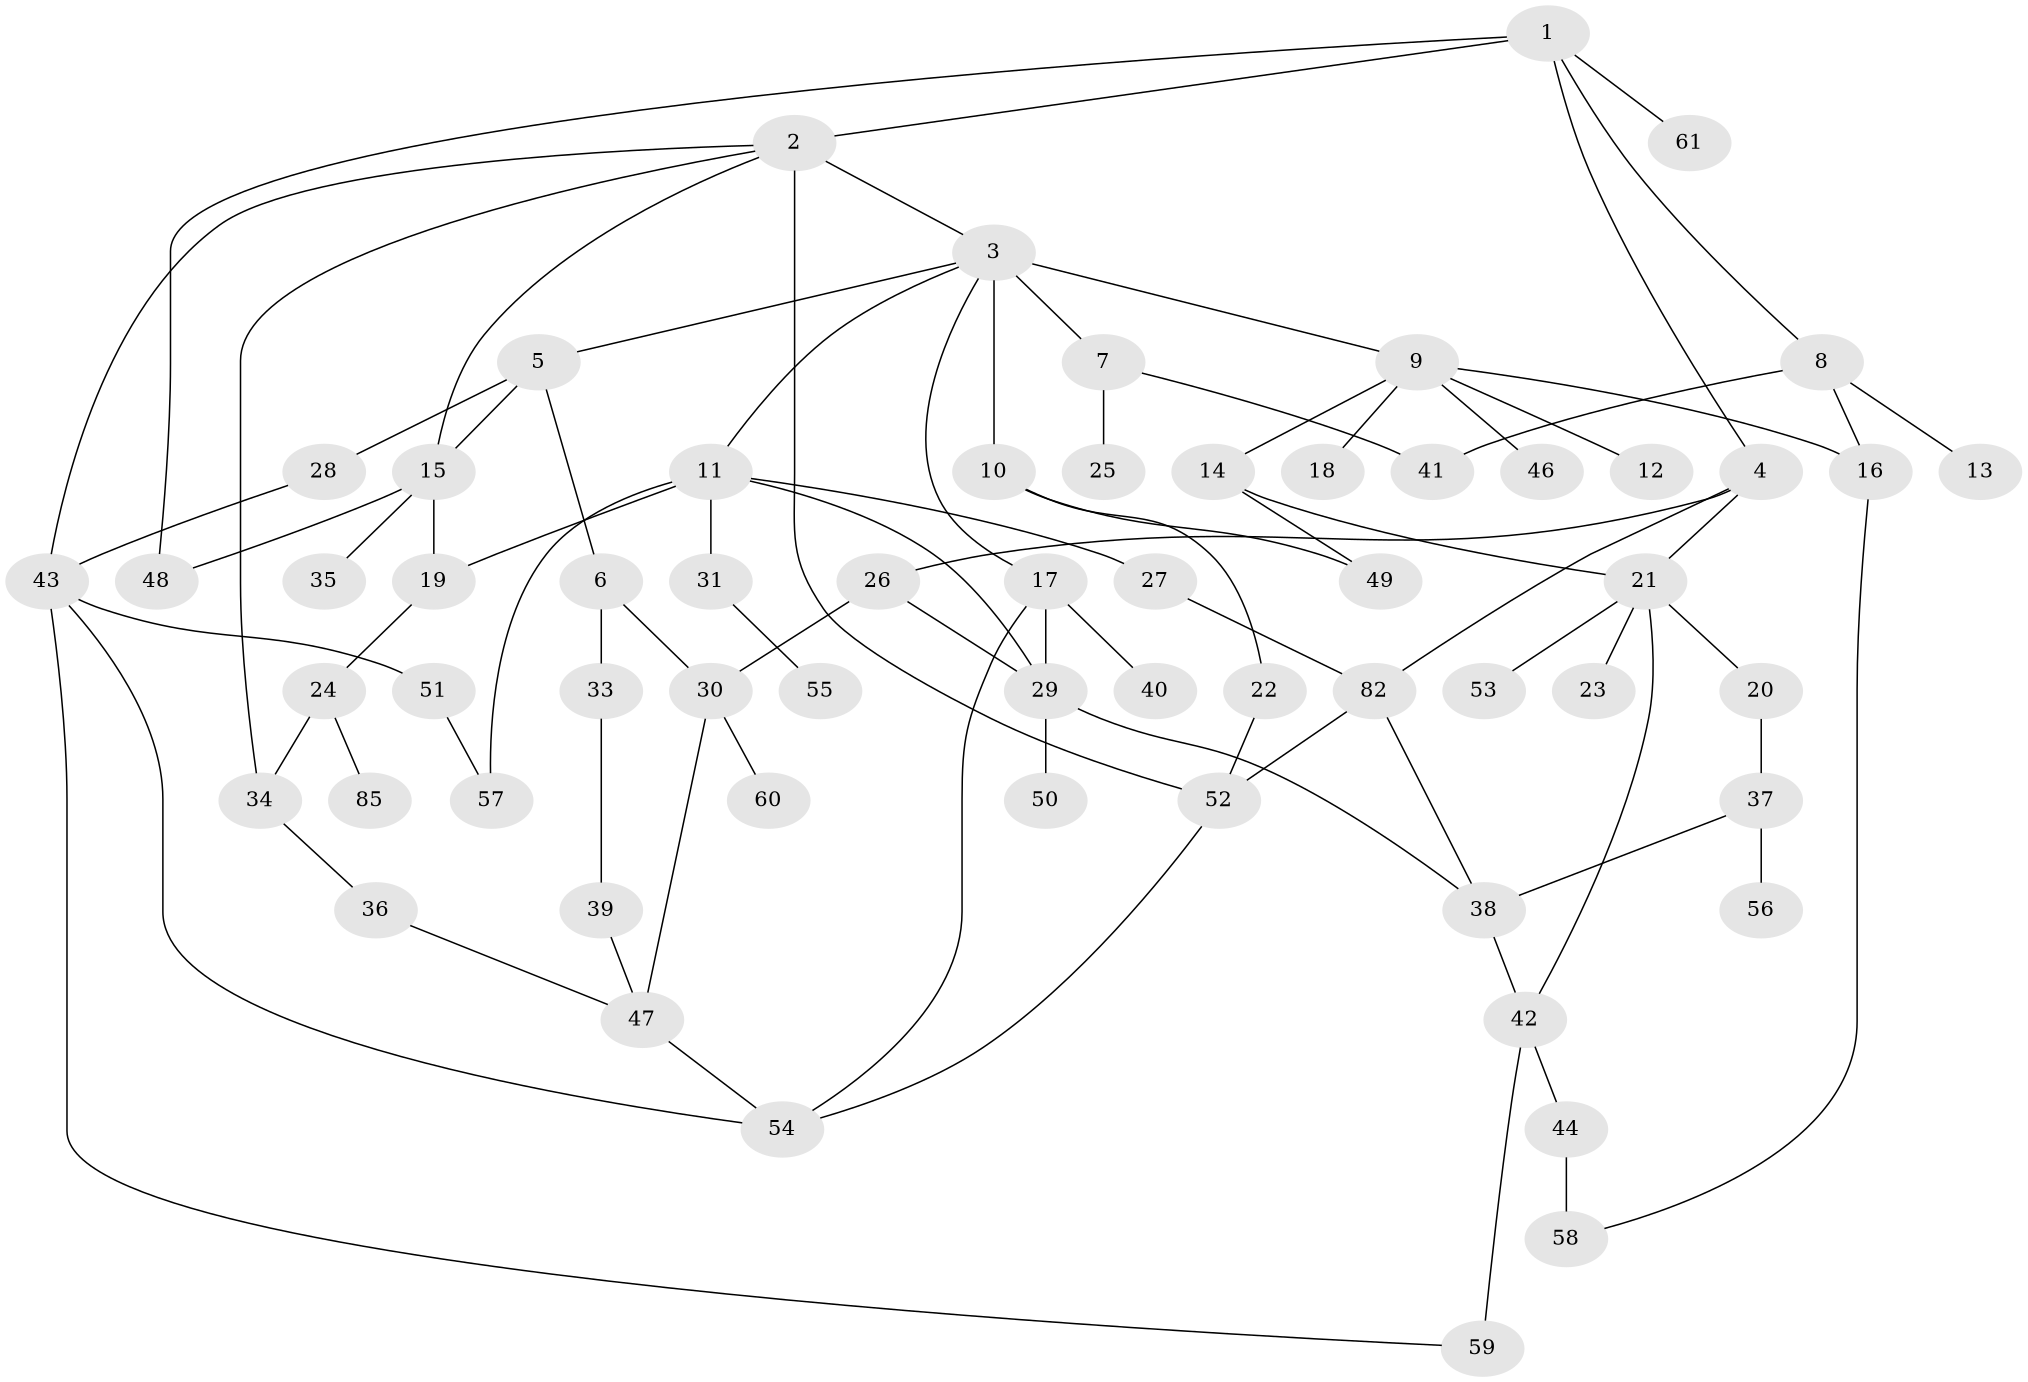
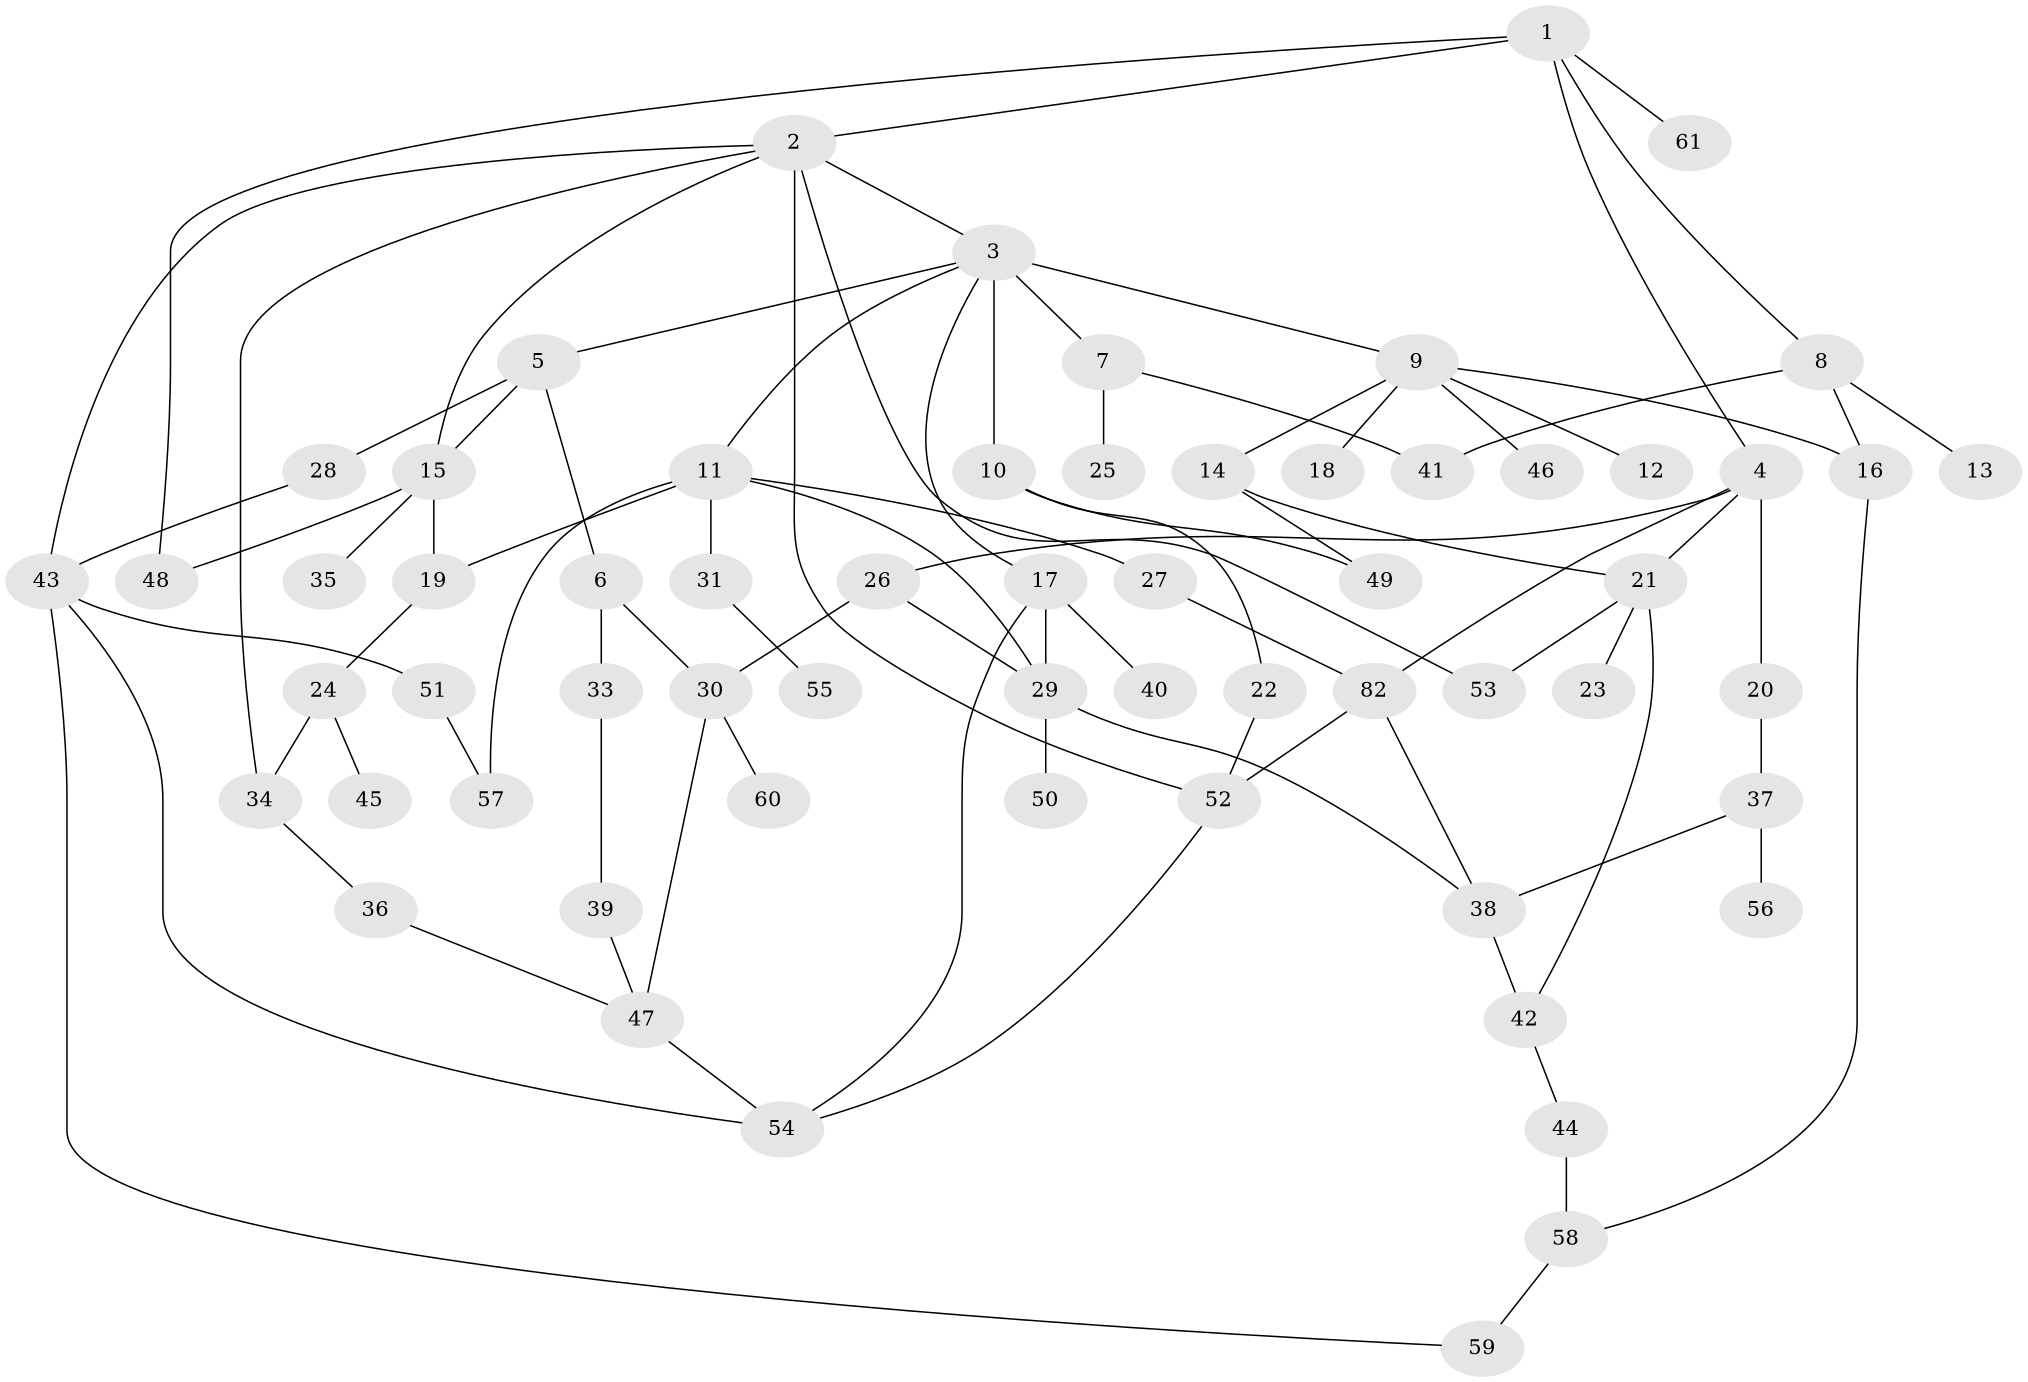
none -> (915, 468)
(1703, 636) -> (1761, 581)
(370, 801) -> (370, 801)
(1501, 1184) -> (1524, 1294)
